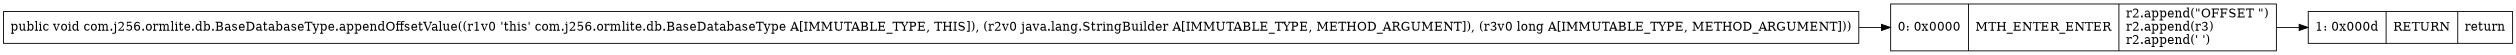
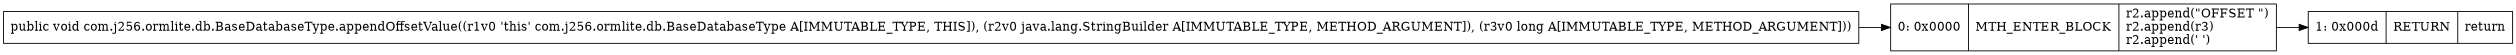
(2044, 27) -> (2044, 27)
